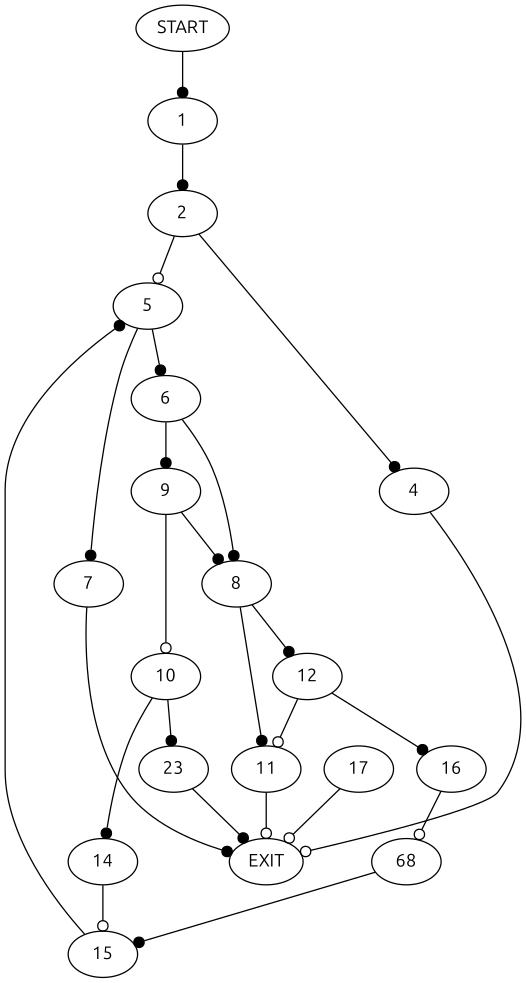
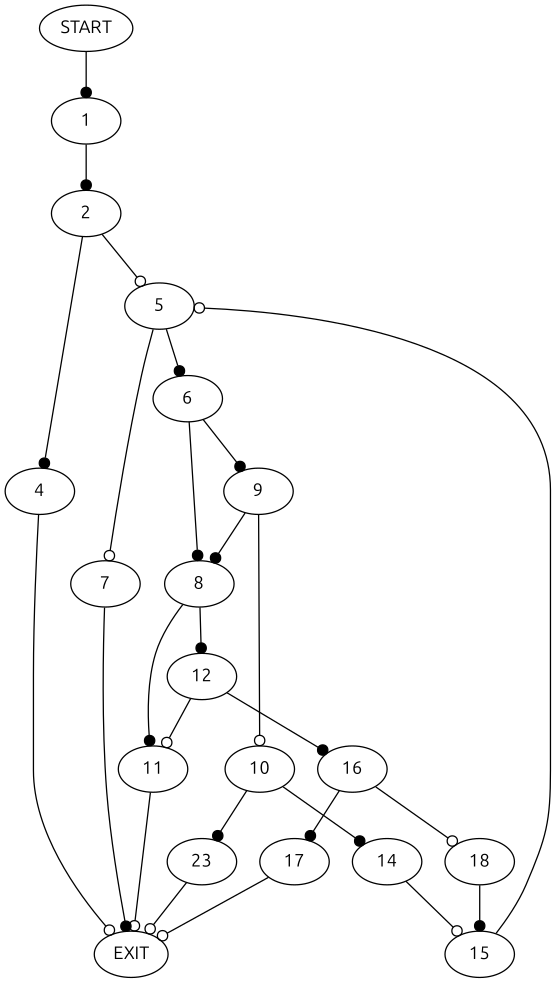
(106, 437) -> (129, 439)
(5, 622) -> (550, 504)
none -> (328, 808)
(216, 811) -> (170, 904)
(406, 862) -> (480, 862)
